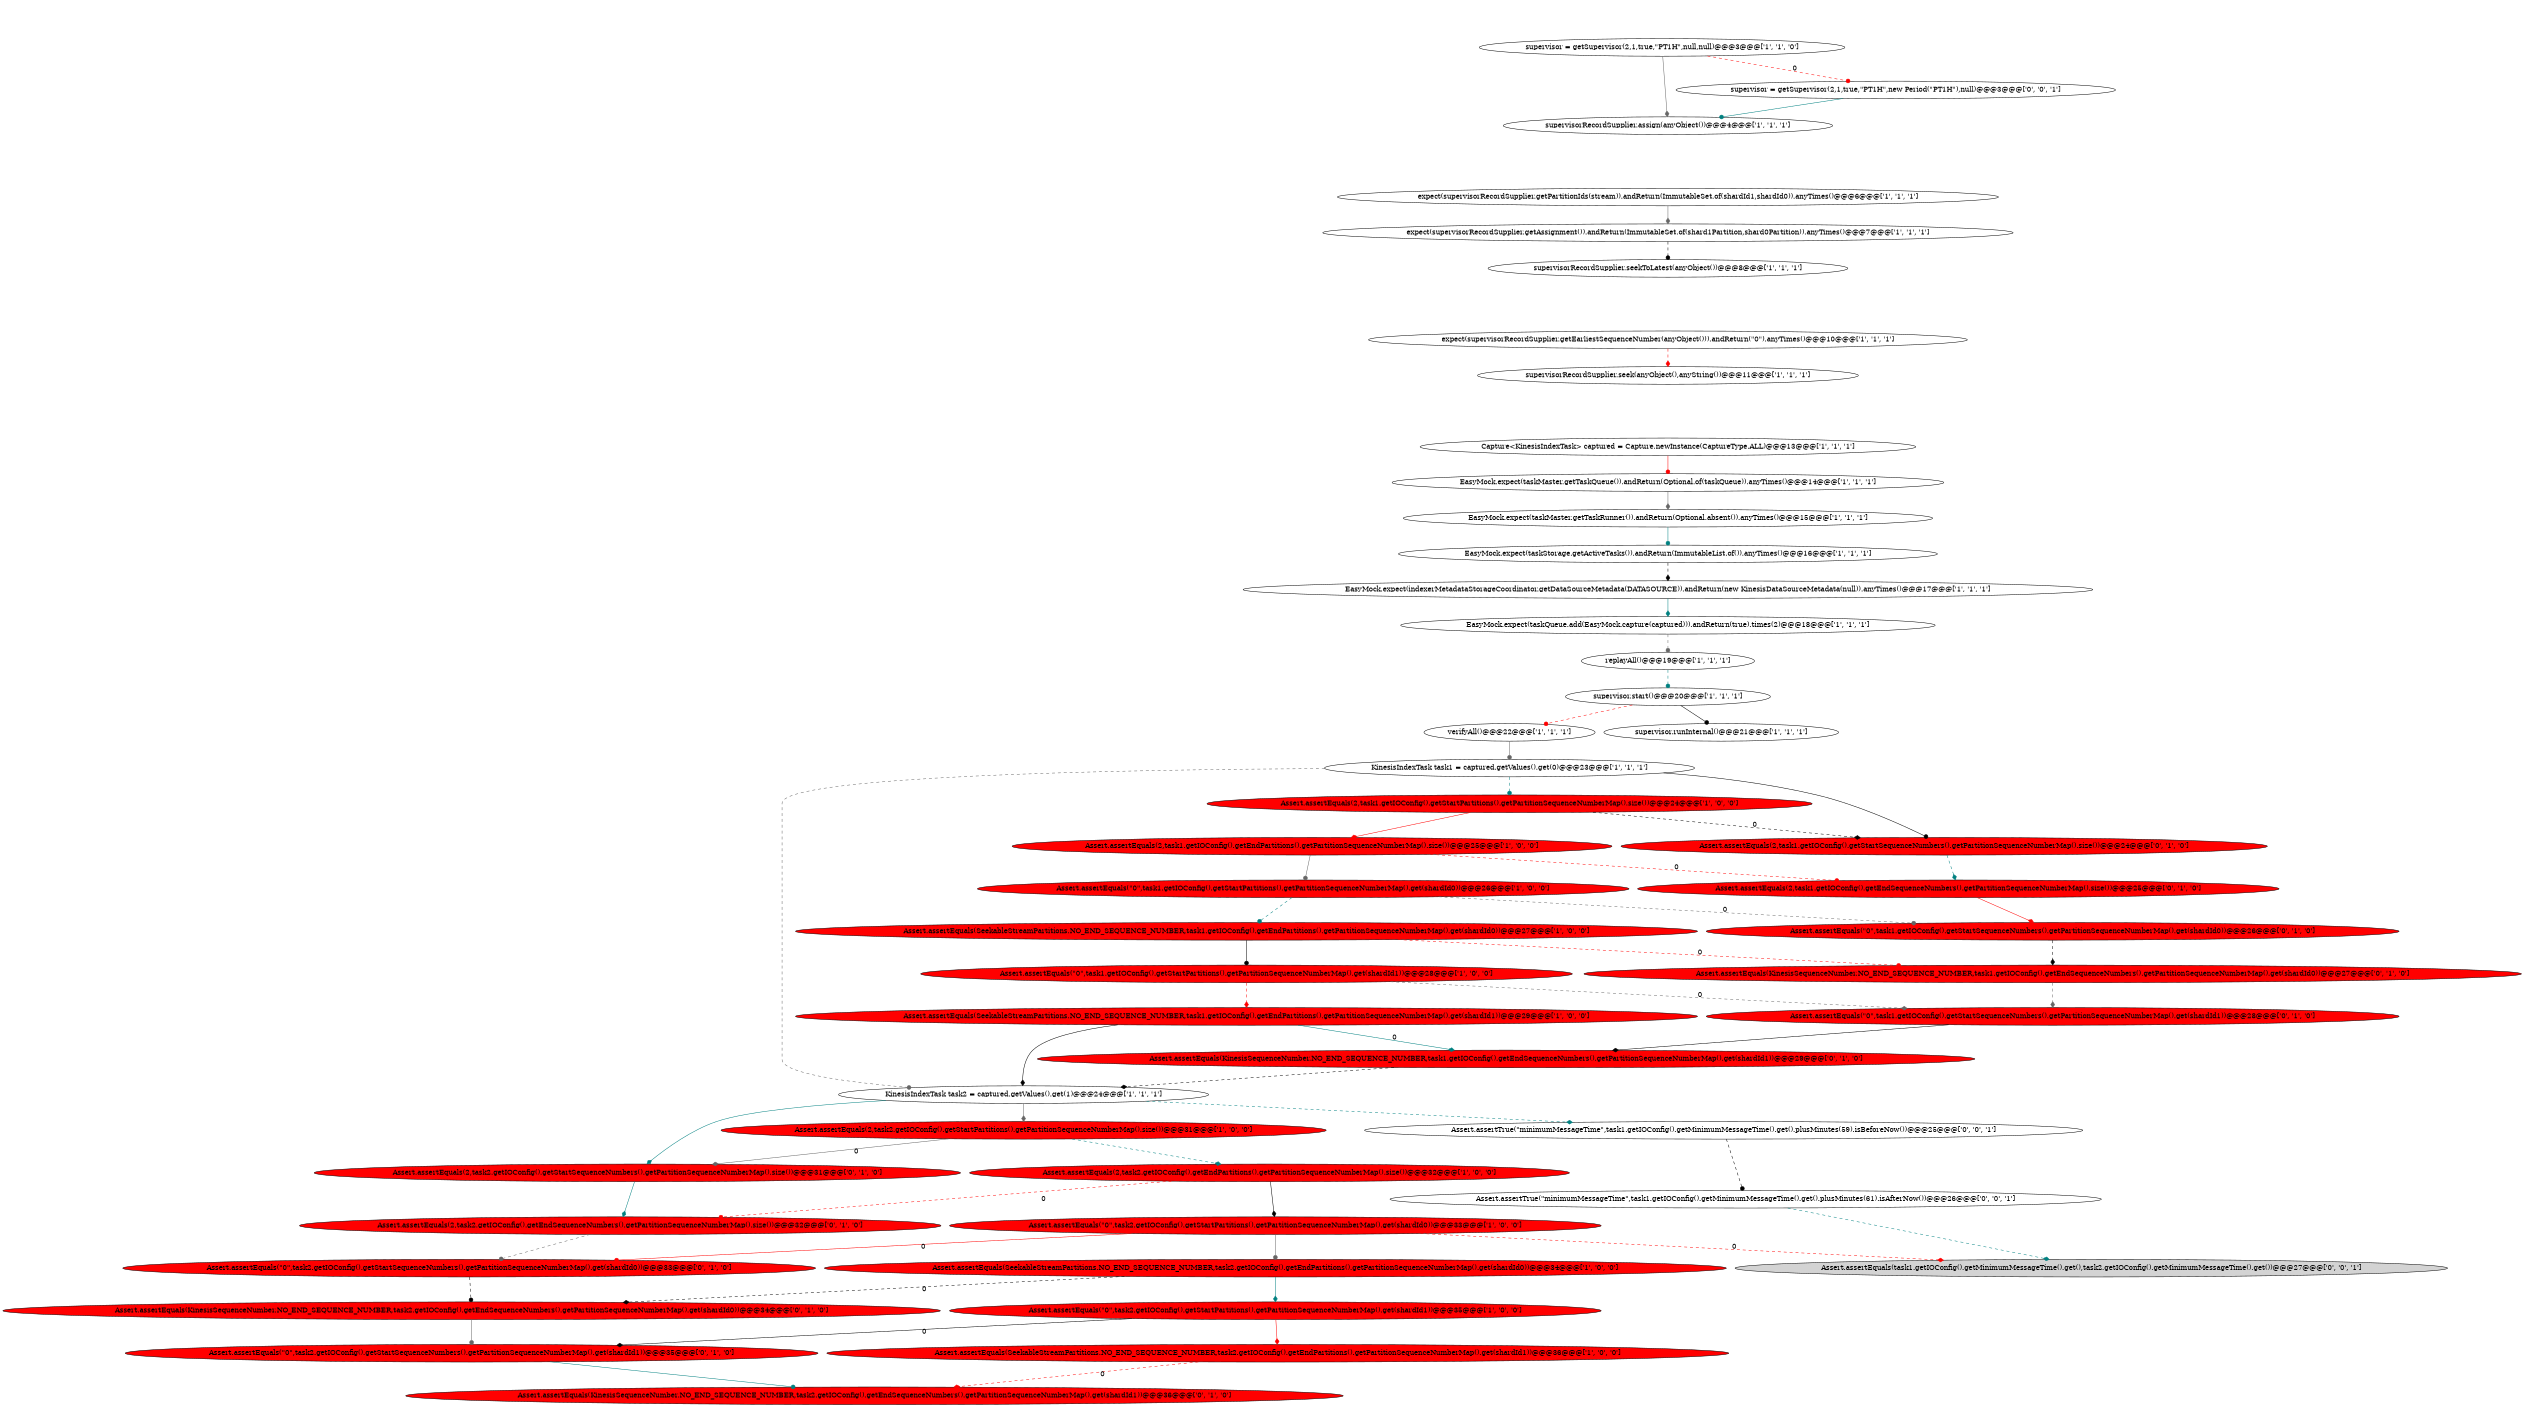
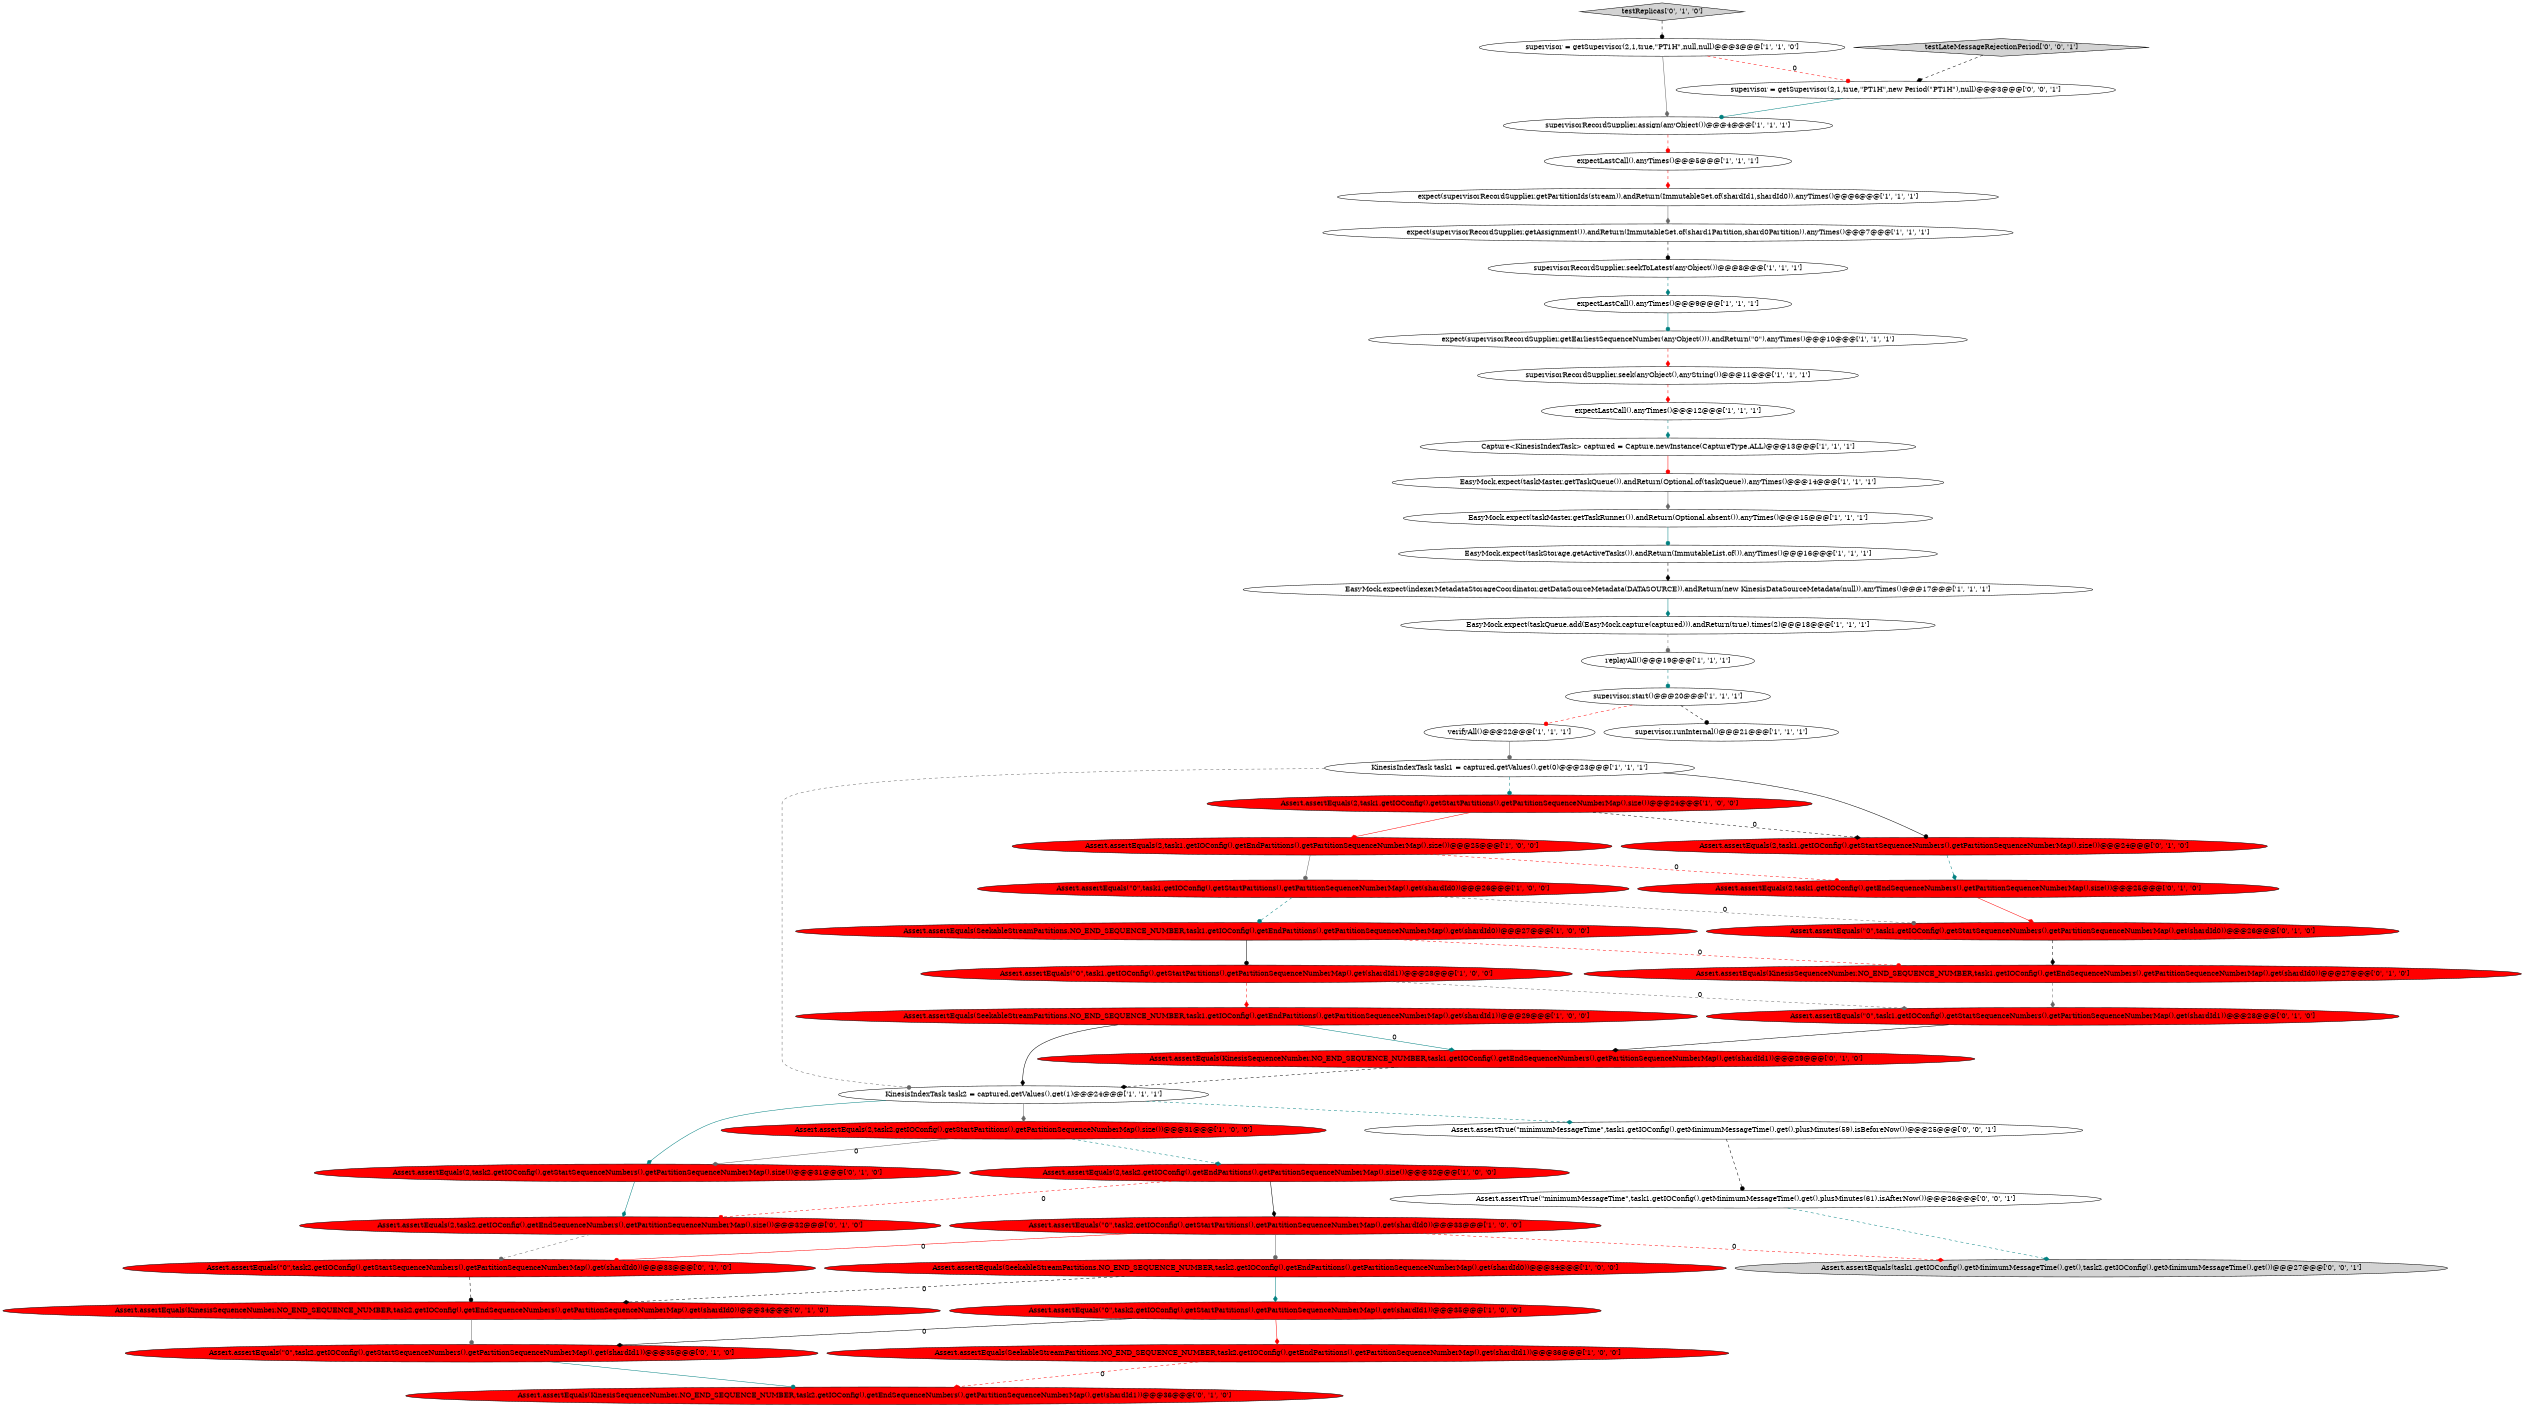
none -> (1662, 12)
none -> (2001, 47)
none -> (1668, 161)
none -> (1668, 304)
none -> (1668, 411)
(1693, 713) -> (1693, 713)
